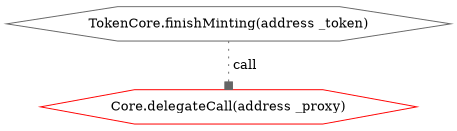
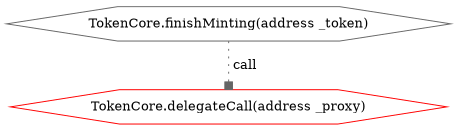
(229, 107) -> (229, 107)
